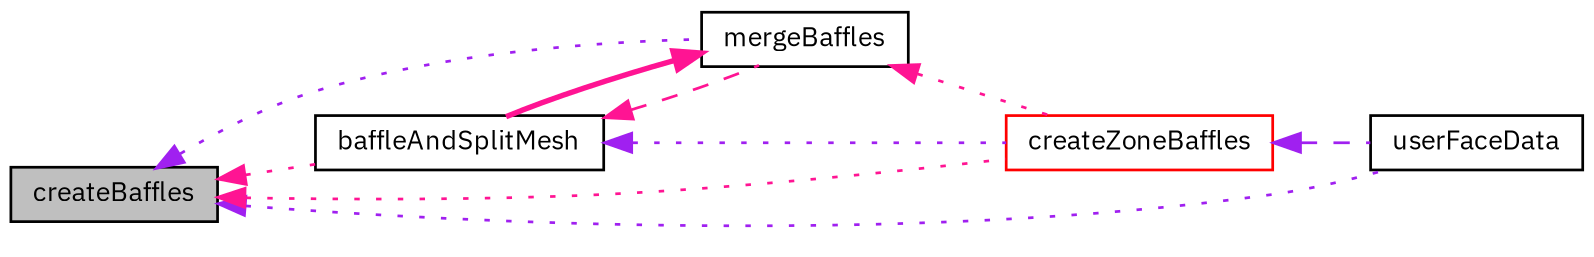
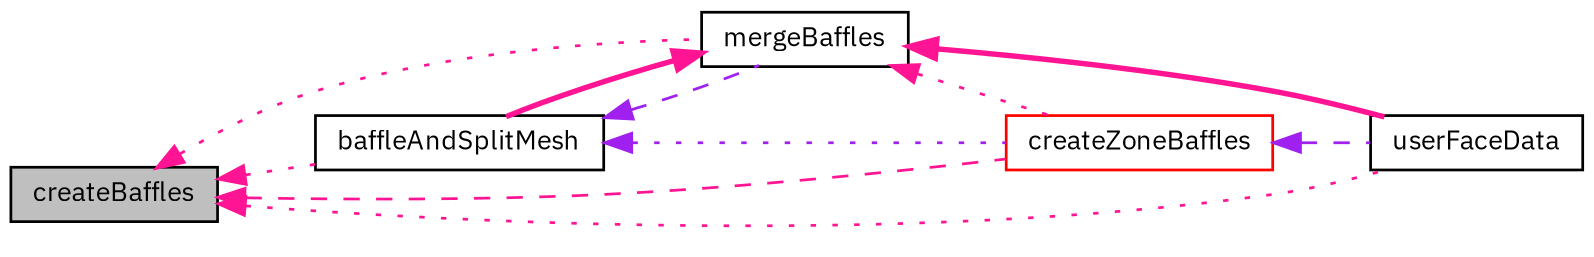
(433, 64) -> (433, 64)
none -> (1162, 74)
(695, 89) -> (695, 89)
(626, 193) -> (626, 193)
(820, 225) -> (820, 225)
